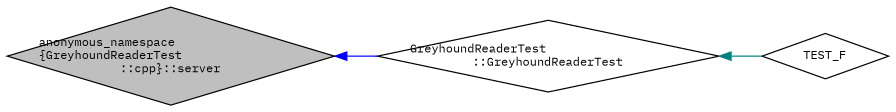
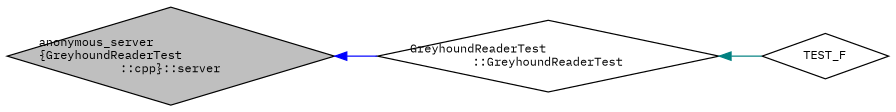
(171, 56) -> (171, 56)
